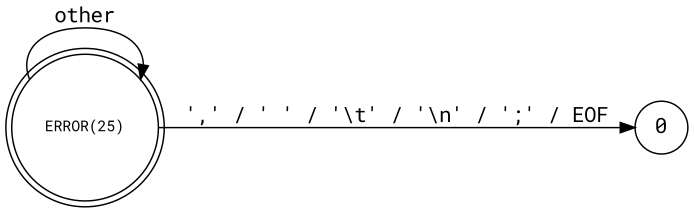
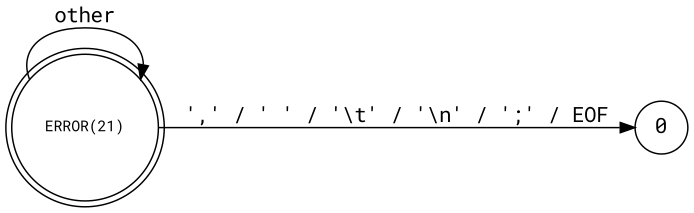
(85, 128) -> (85, 128)
